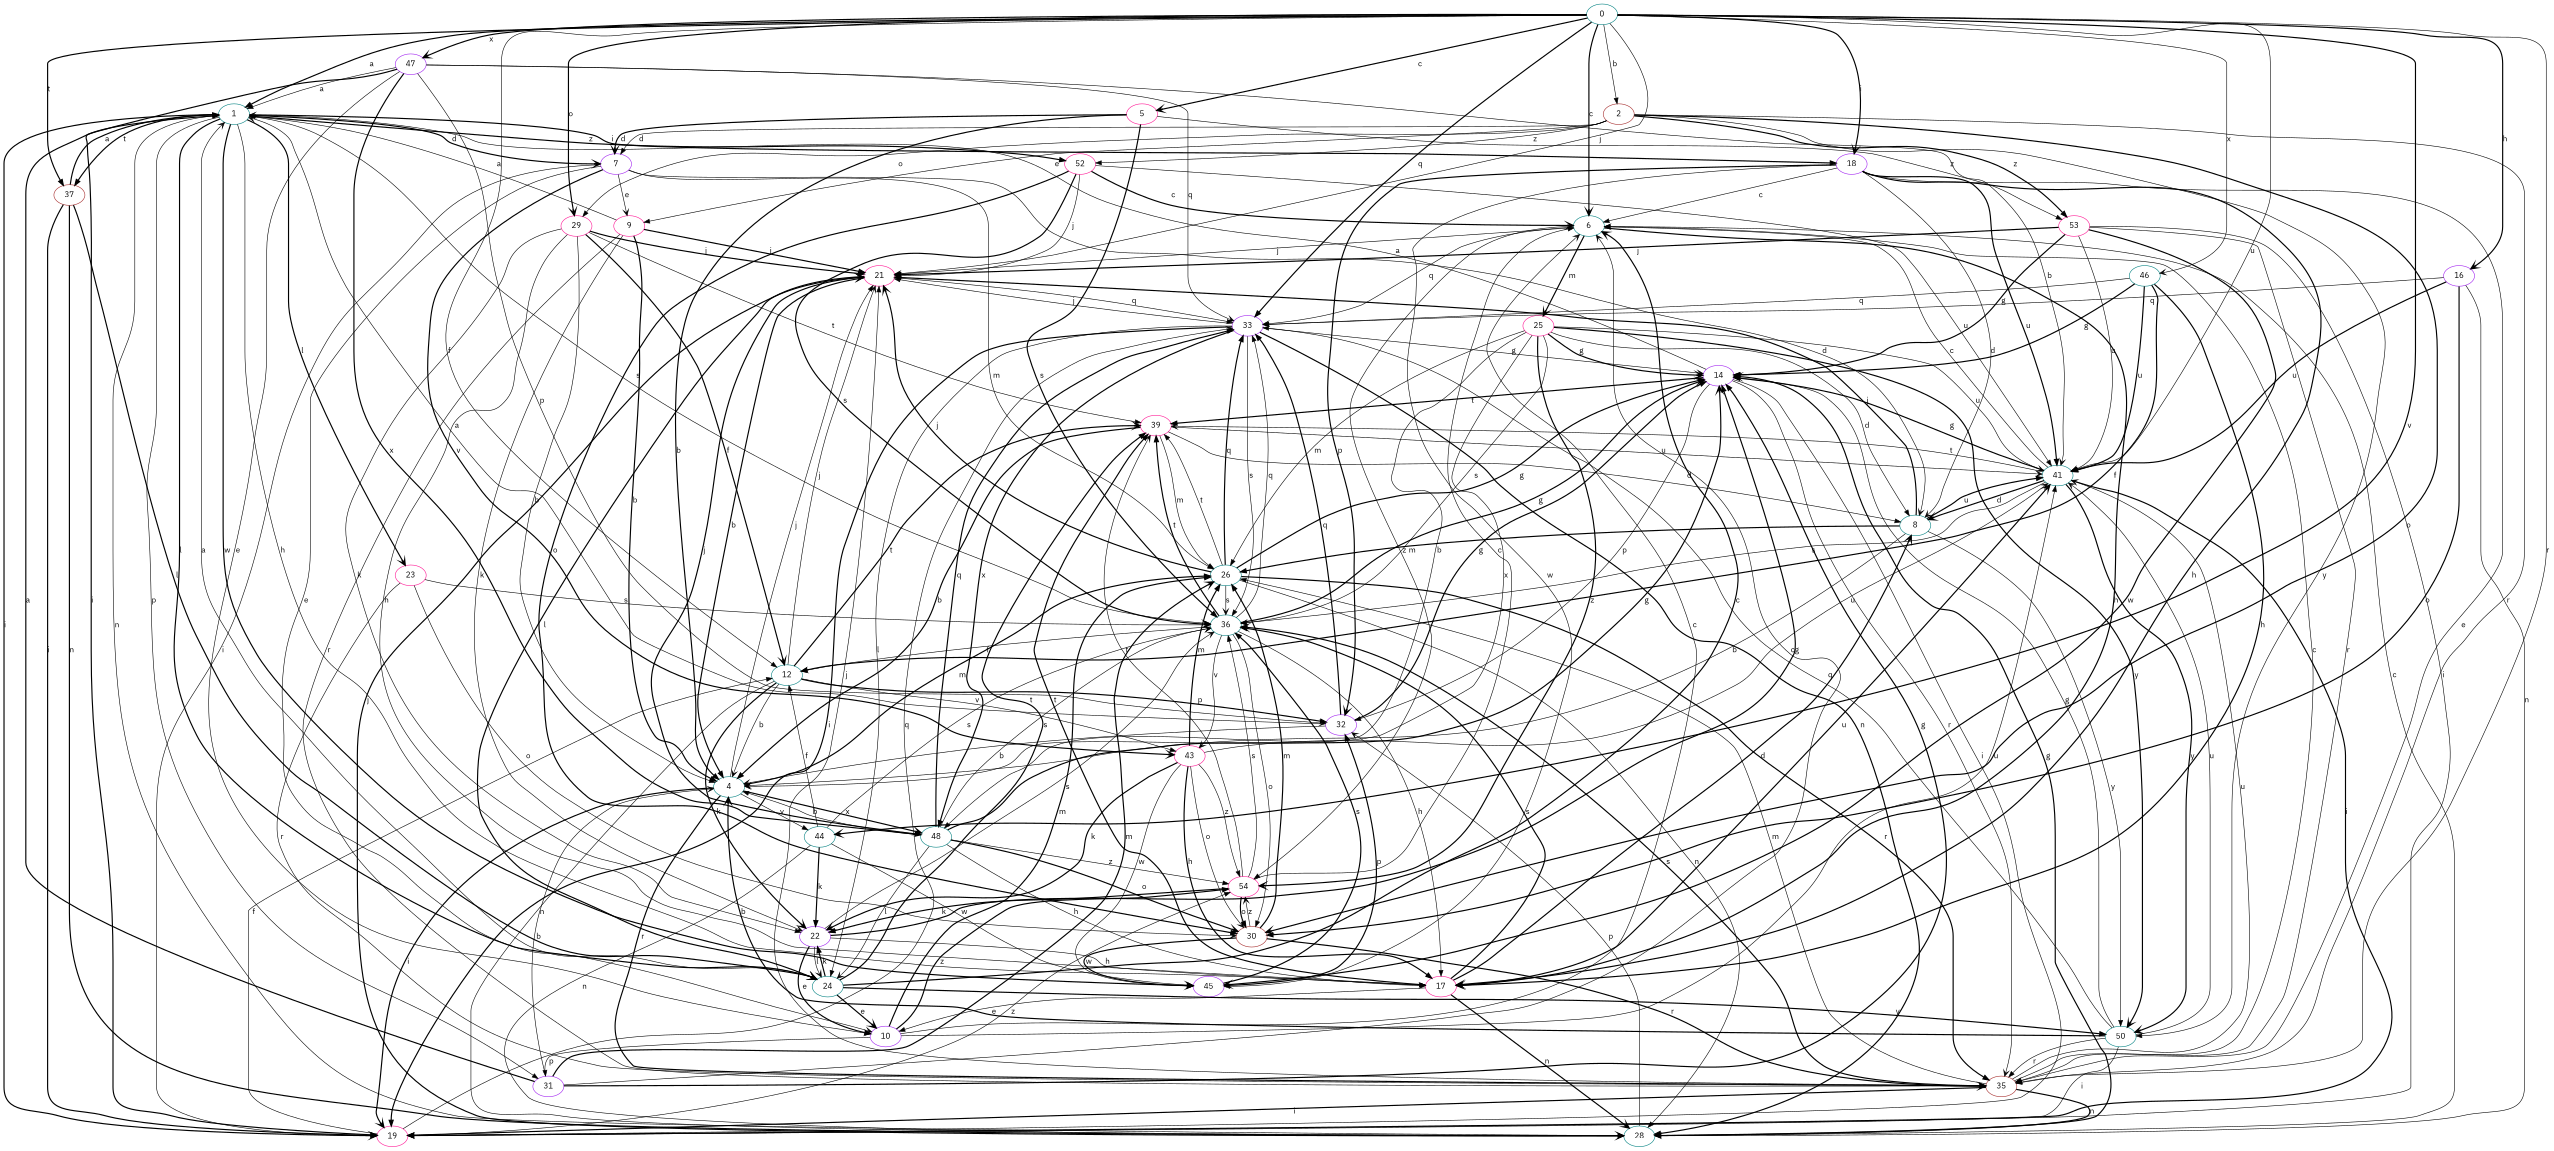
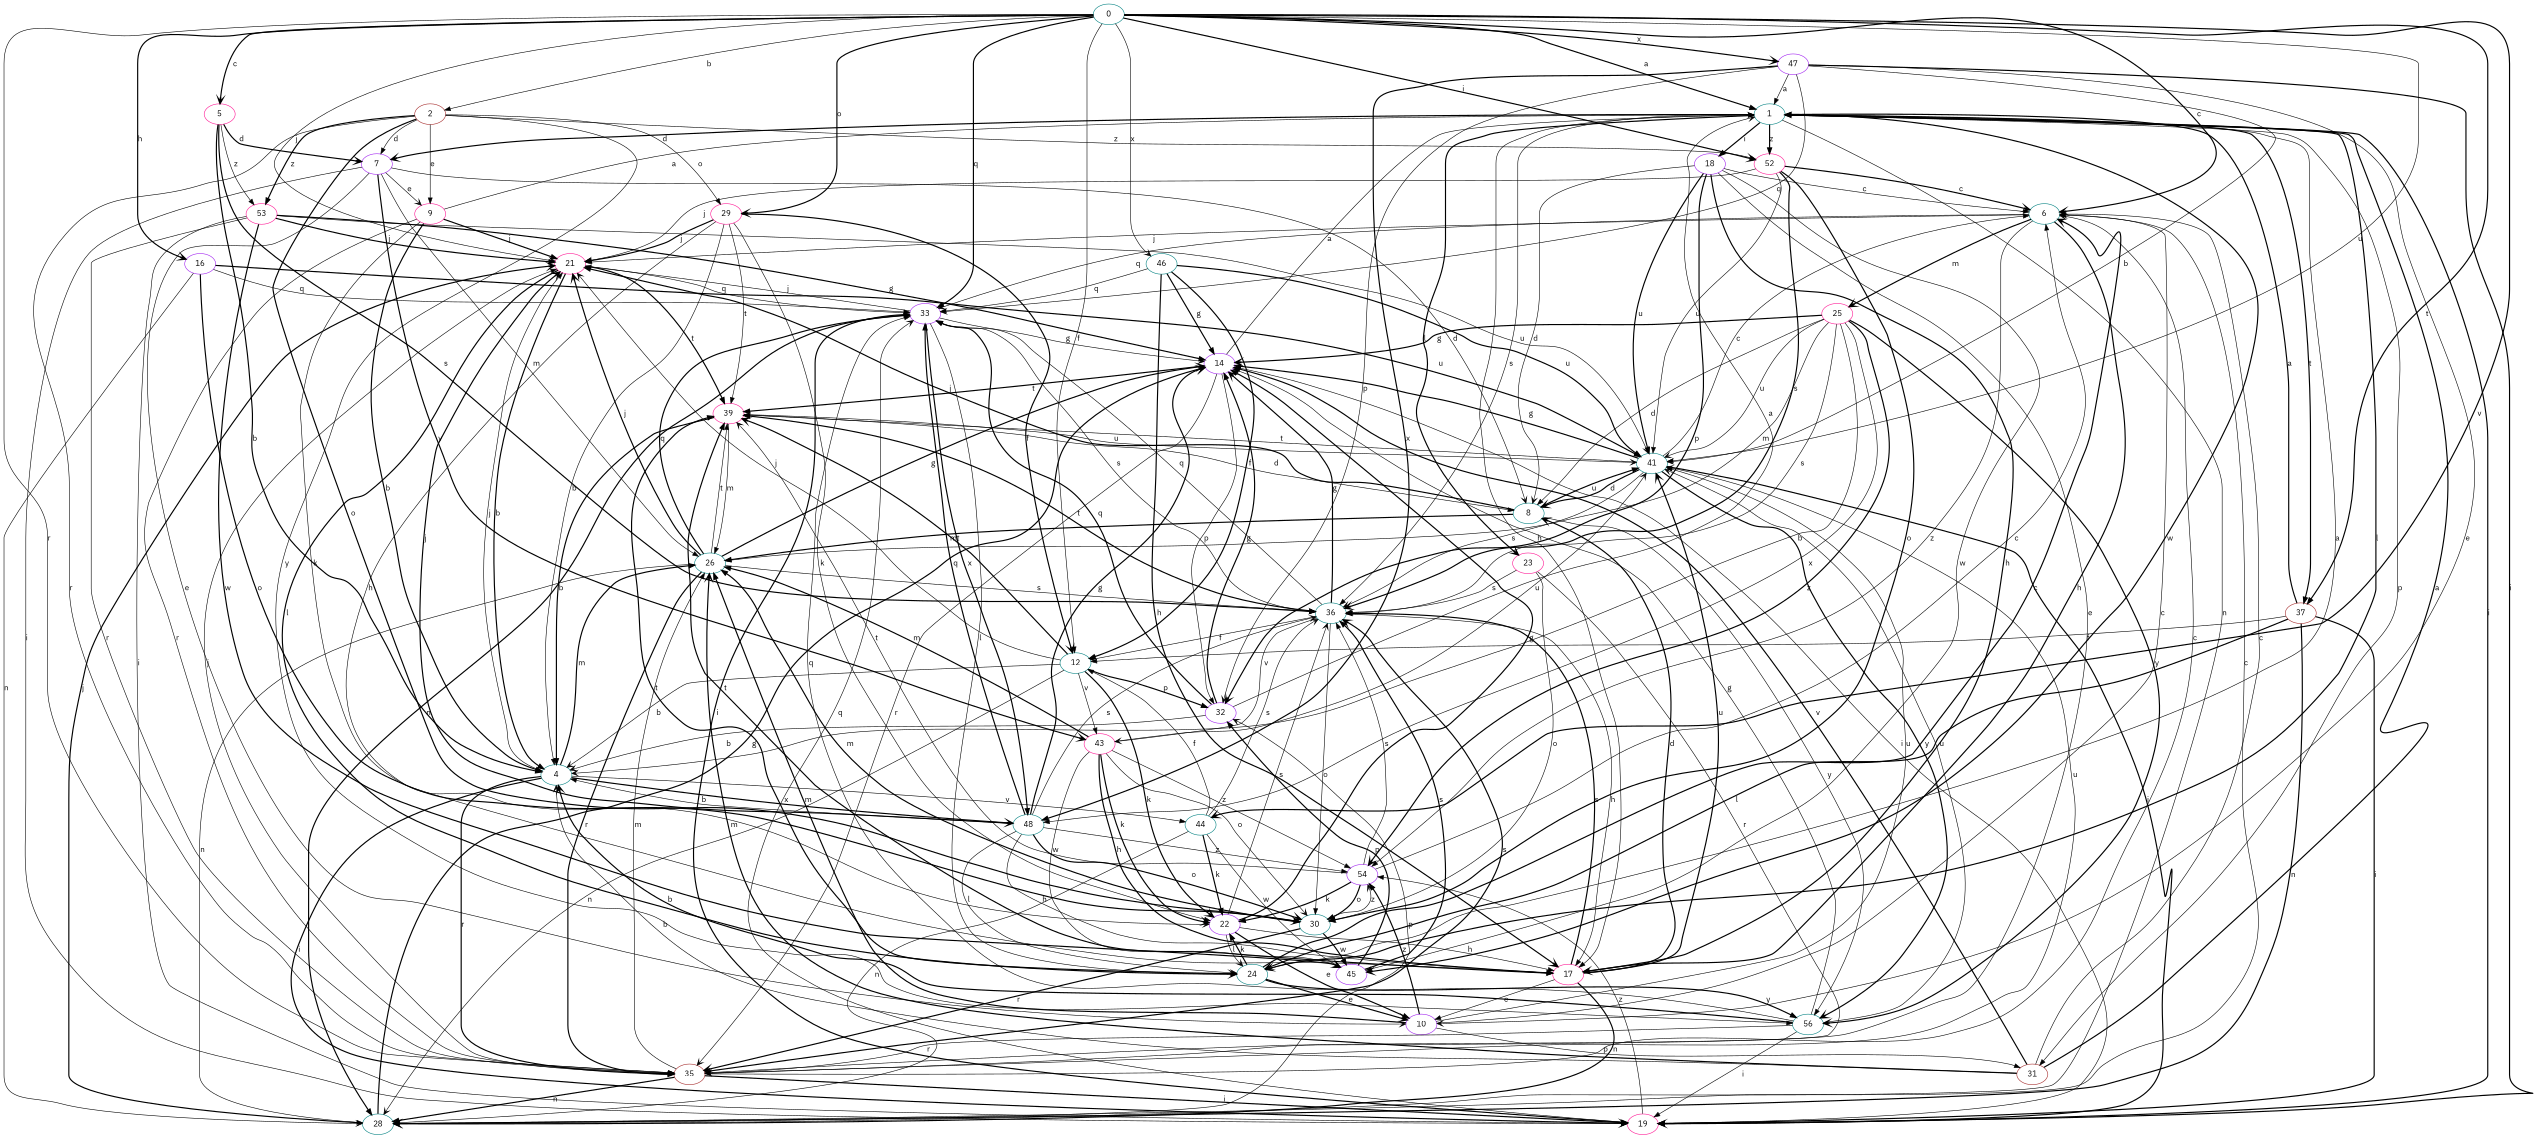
(1796, 25) -> (1453, 90)
none -> (669, 314)
(1589, 705) -> none
(1923, 725) -> (1818, 713)
(319, 870) -> (1721, 645)
(1244, 887) -> (1362, 875)
(1252, 937) -> (1315, 925)
(2121, 1037) -> (1808, 1024)
(548, 1086) -> (2032, 1074)
